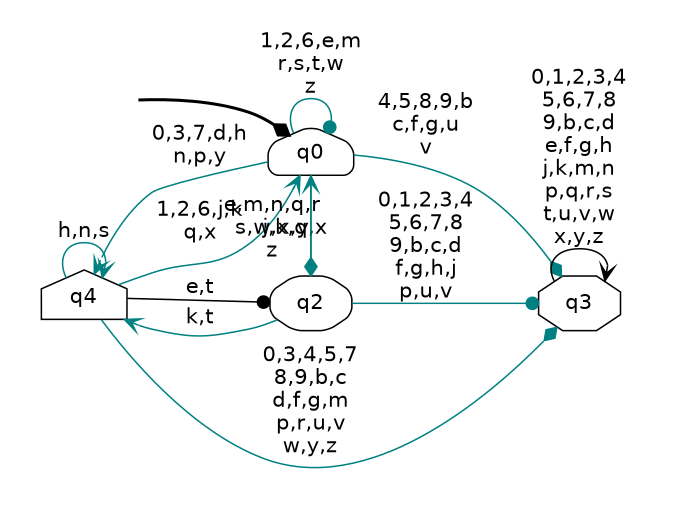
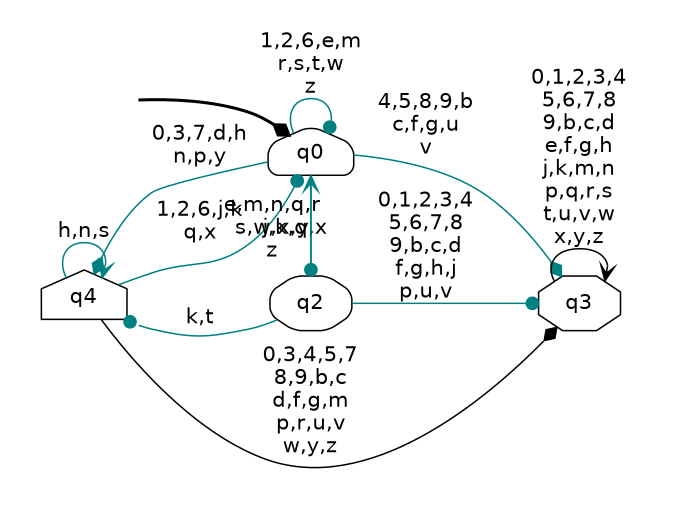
(179, 183) -> (179, 183)
(311, 220) -> (311, 220)
(221, 259) -> (221, 259)
(192, 300) -> none
(209, 336) -> (209, 336)
(315, 467) -> (315, 467)
